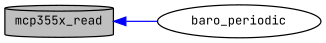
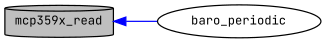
(59, 21) -> (59, 21)
